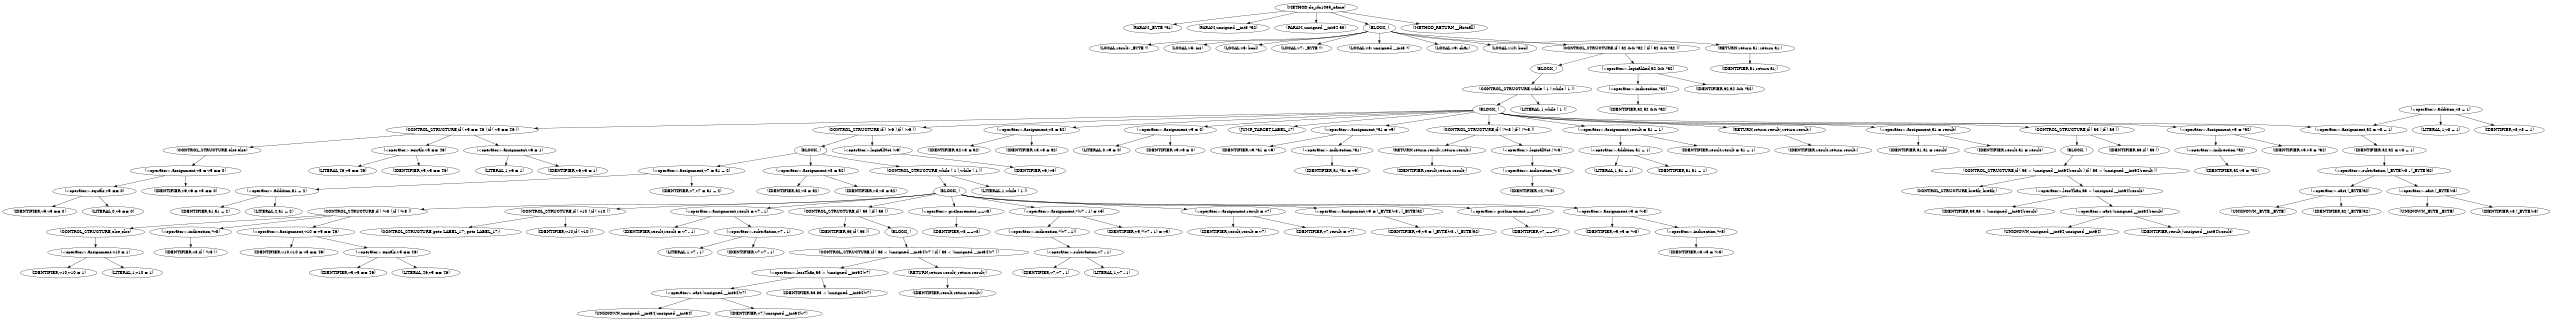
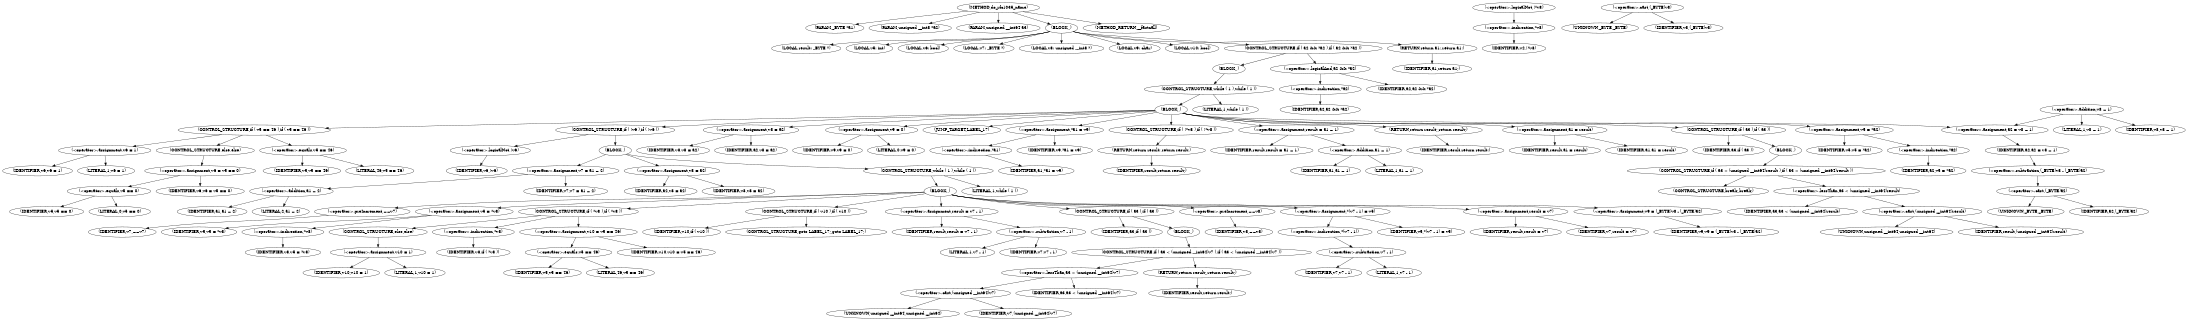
(1509, 140) -> none
(2405, 181) -> none
